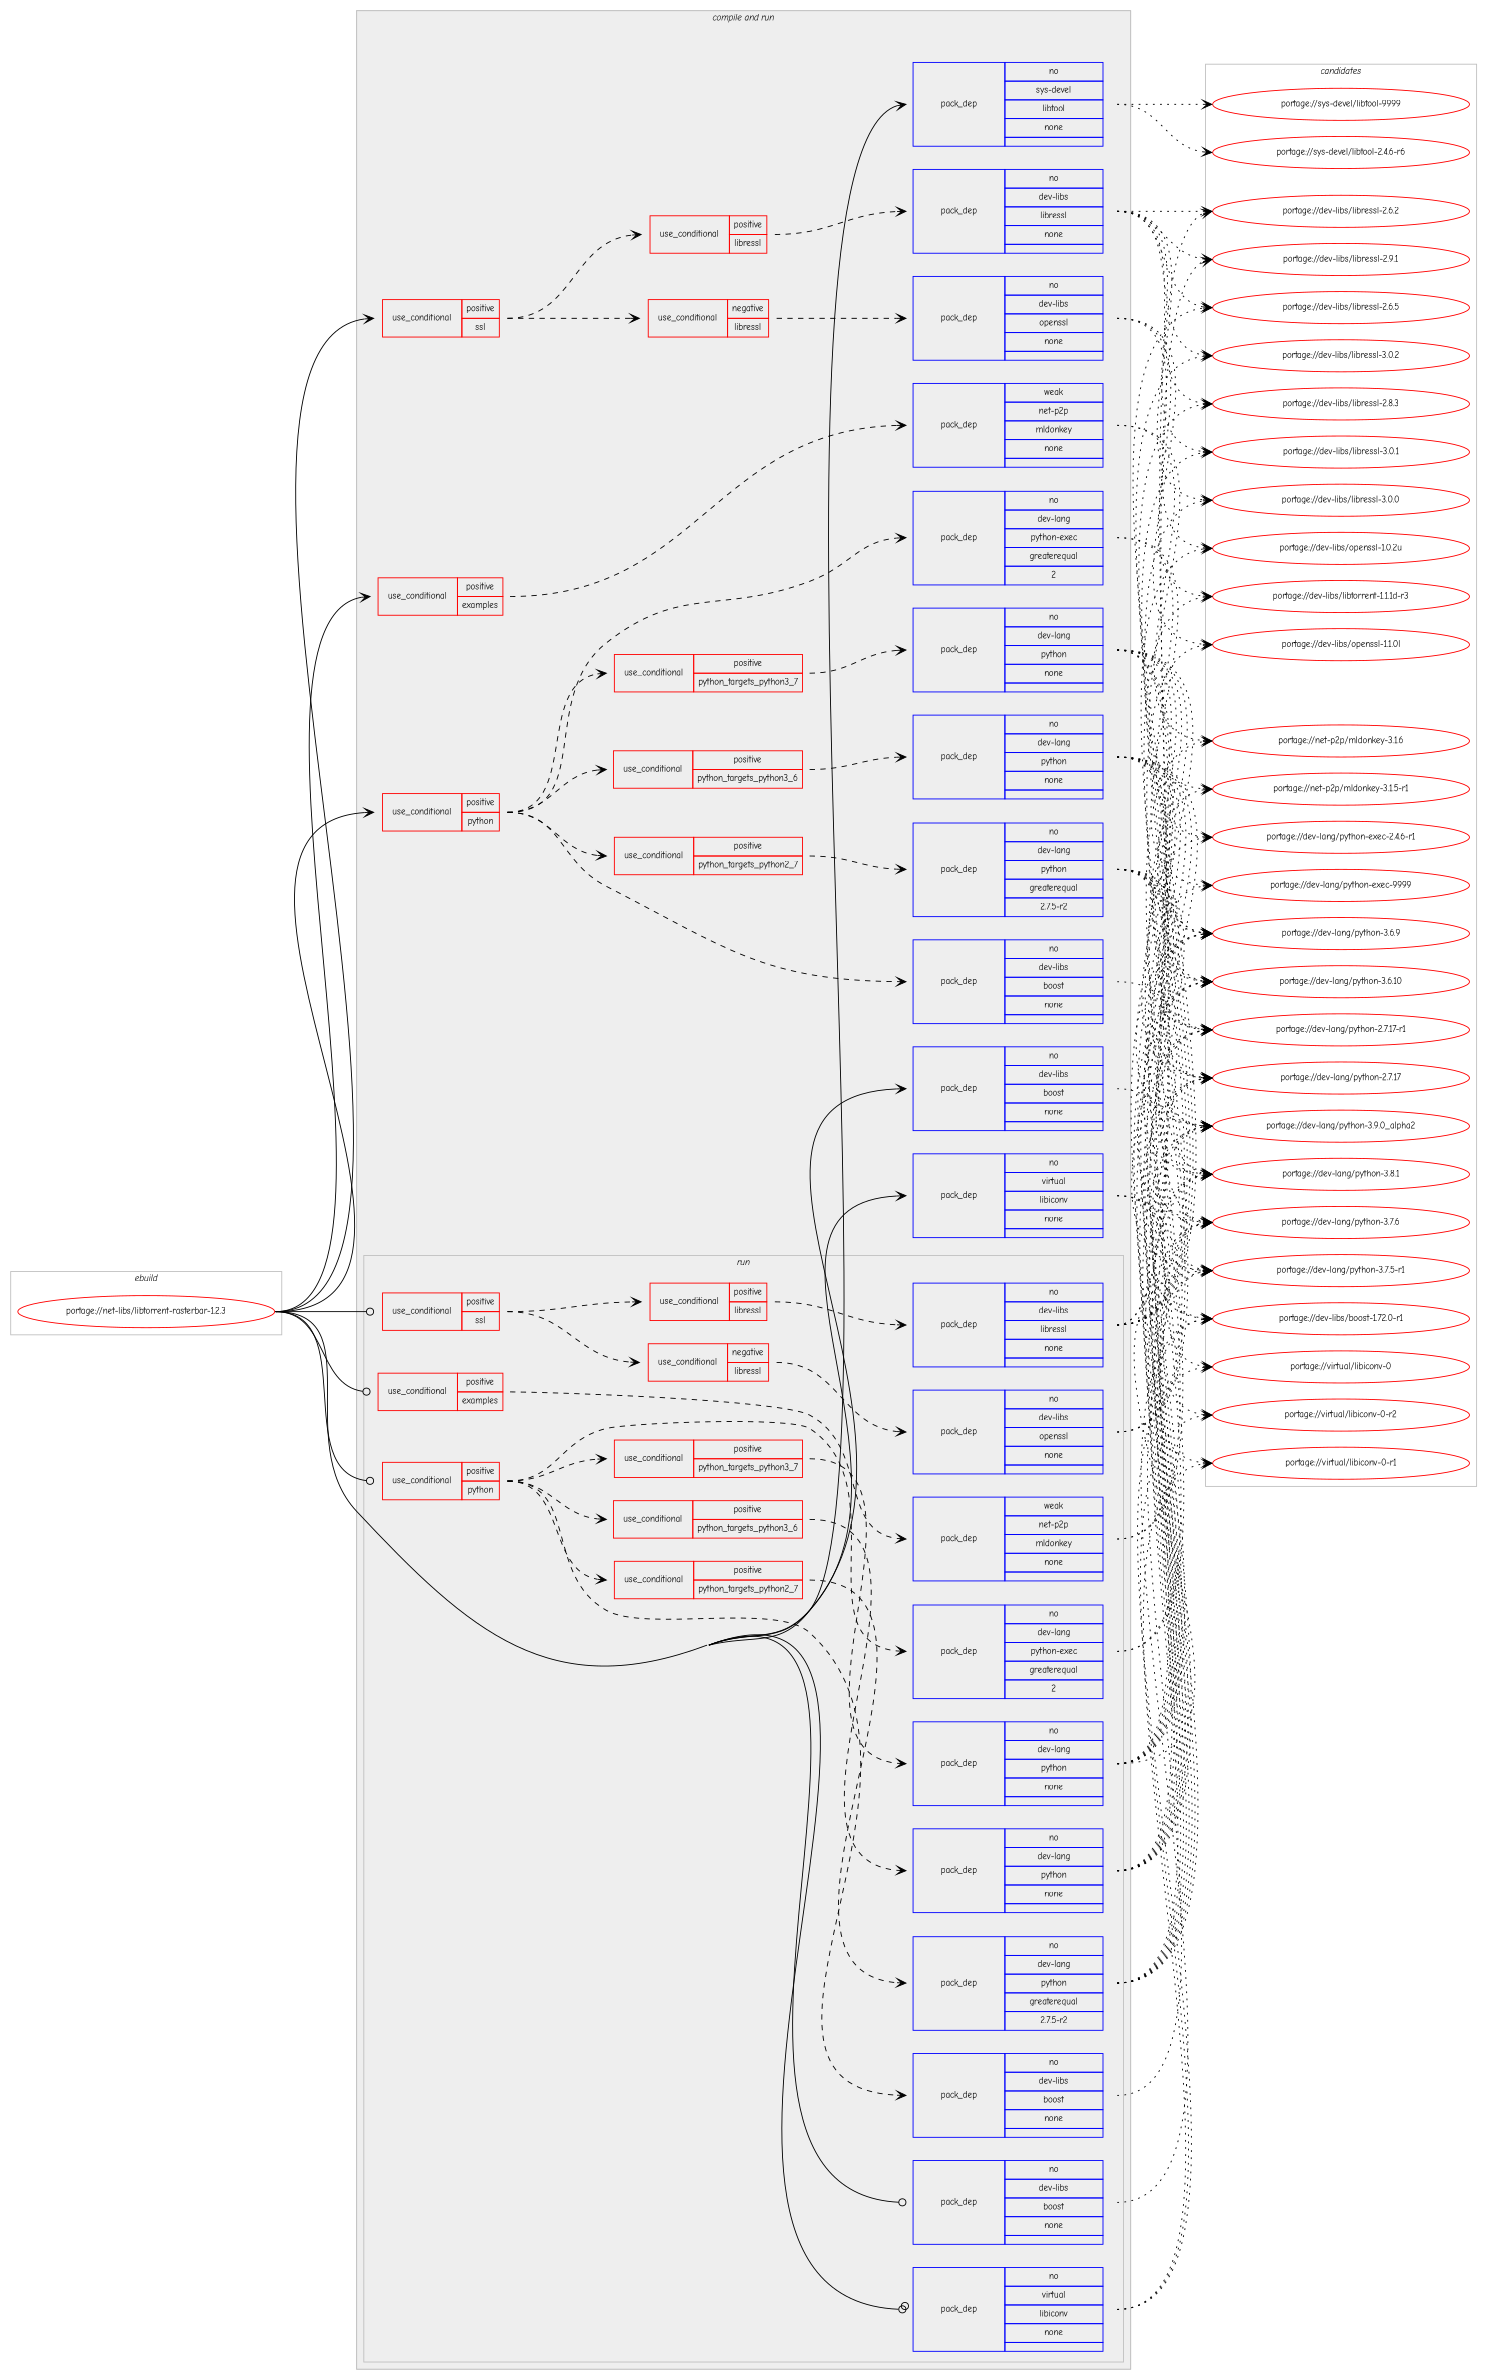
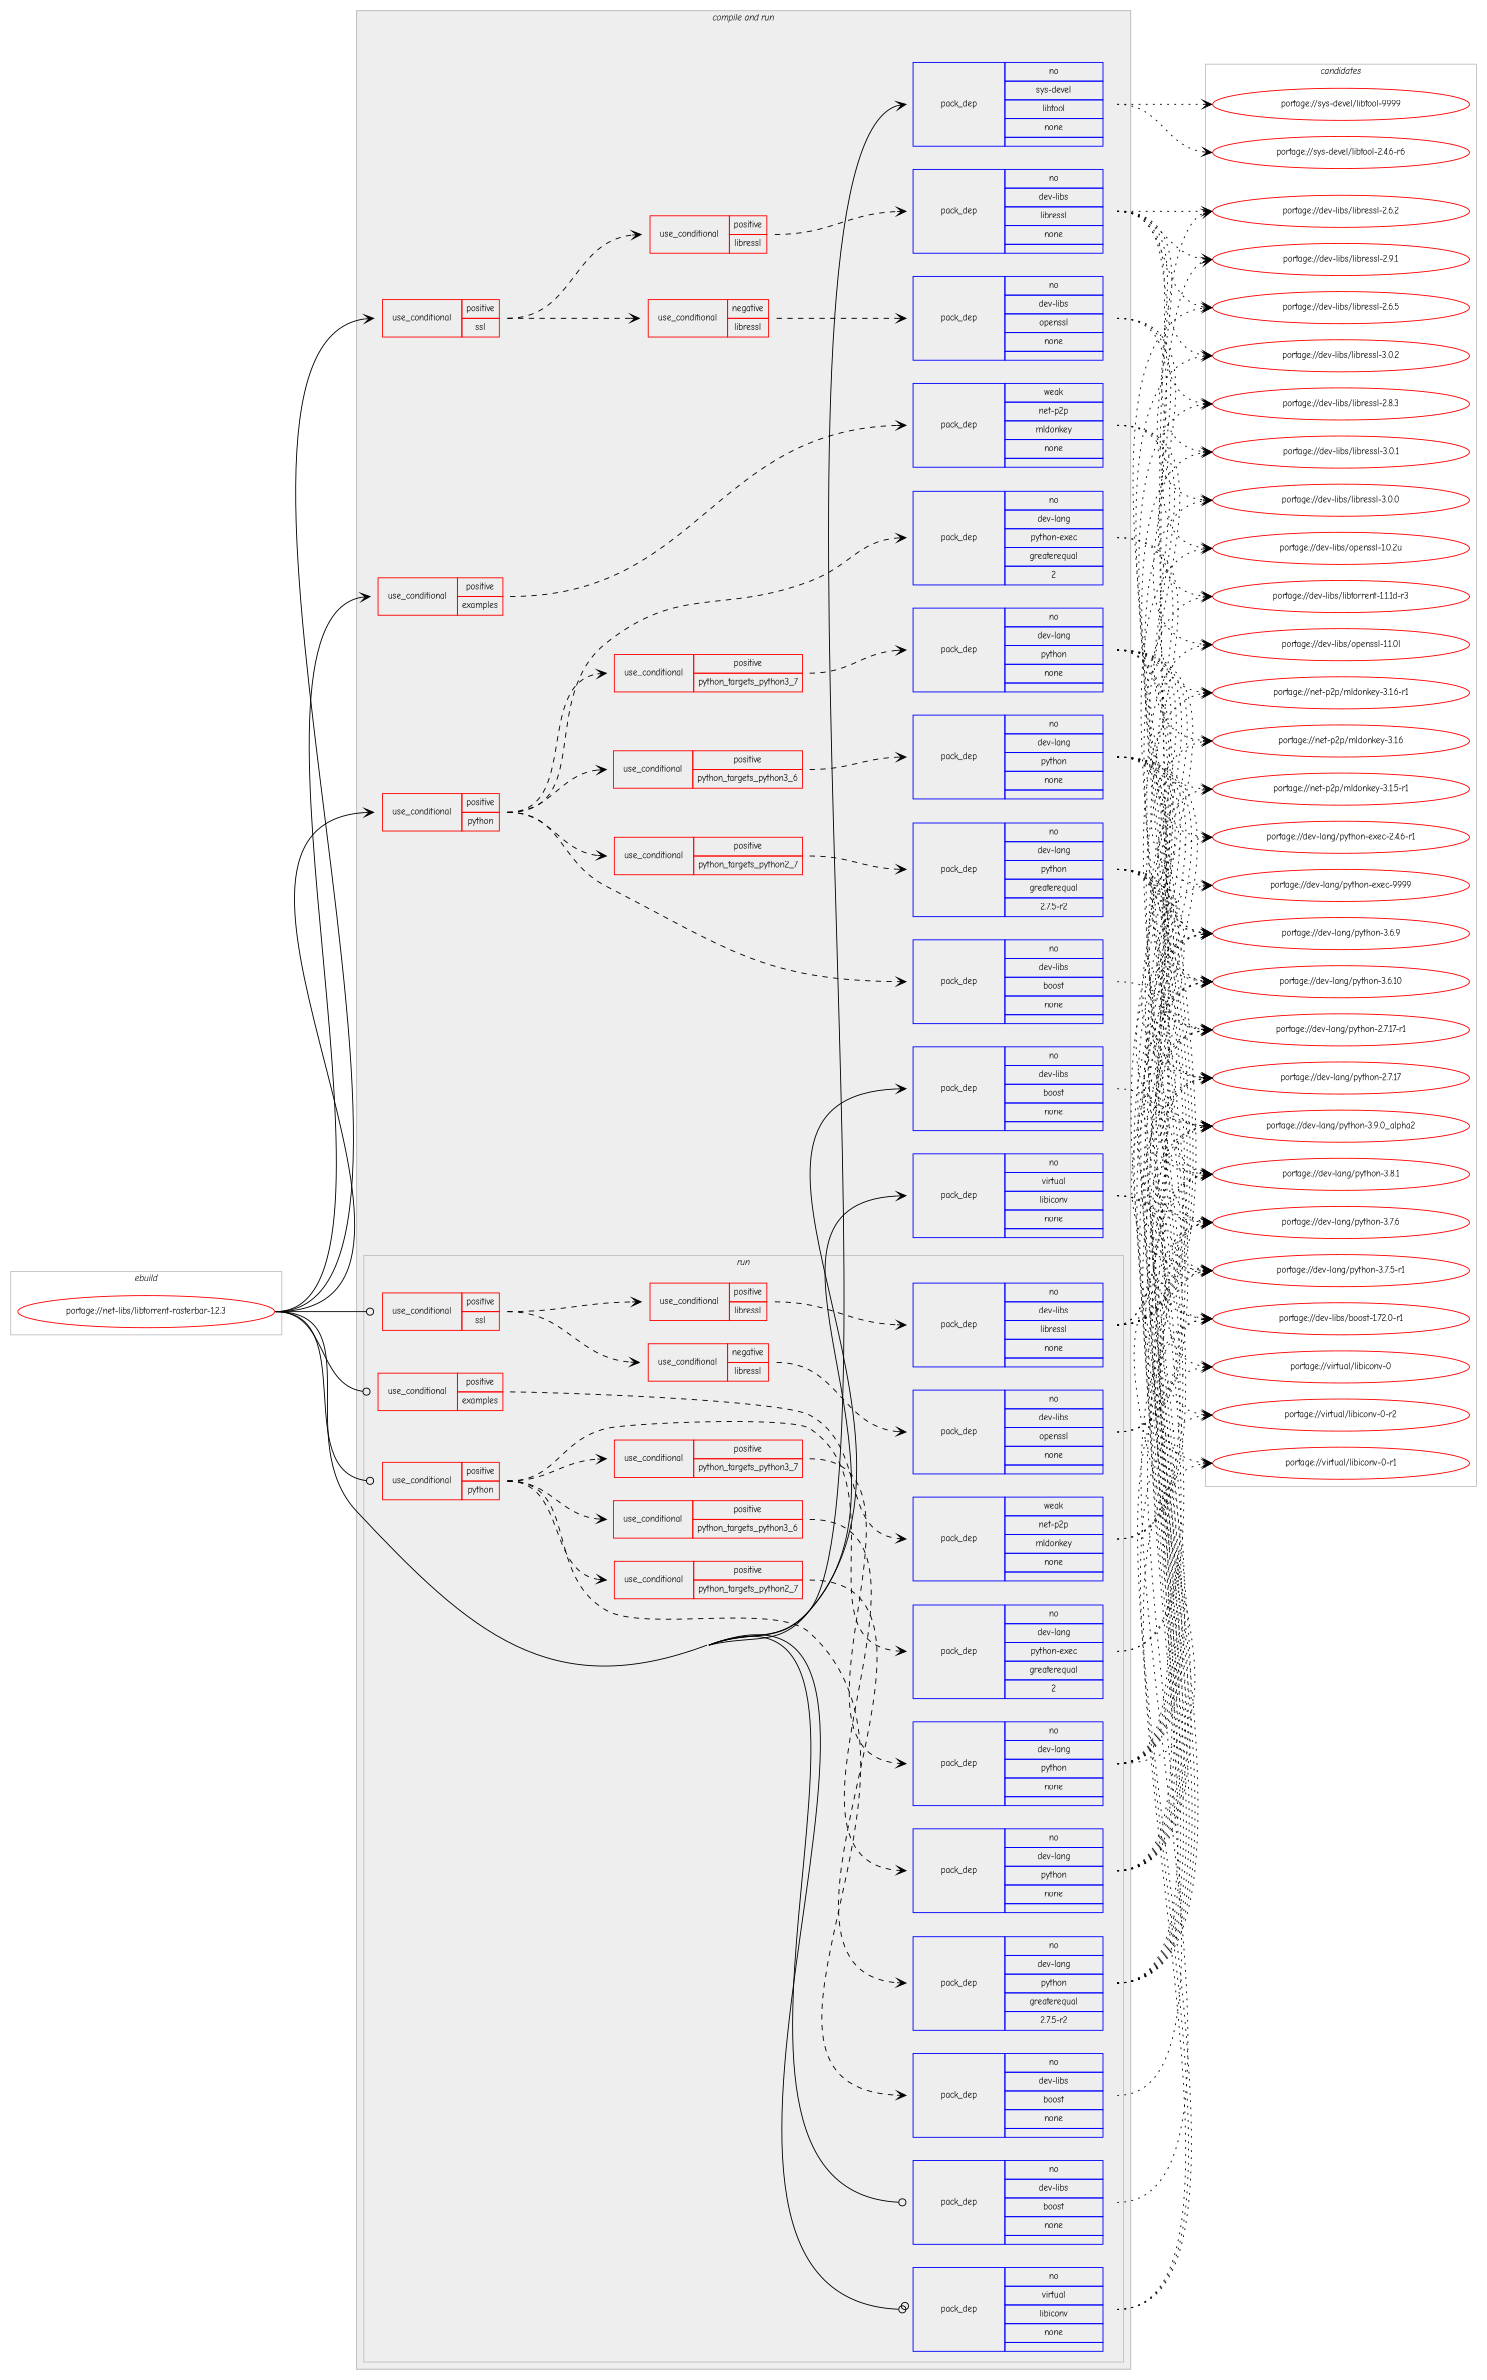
none -> (1341, 693)
